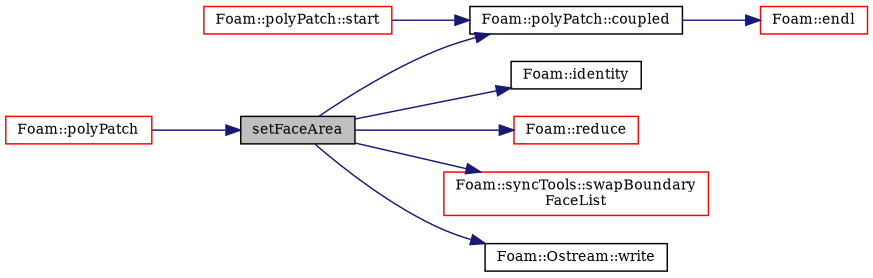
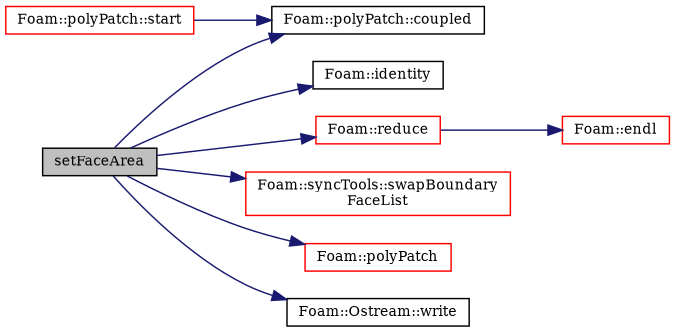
(714, 20) -> (494, 130)
(189, 130) -> (207, 214)
